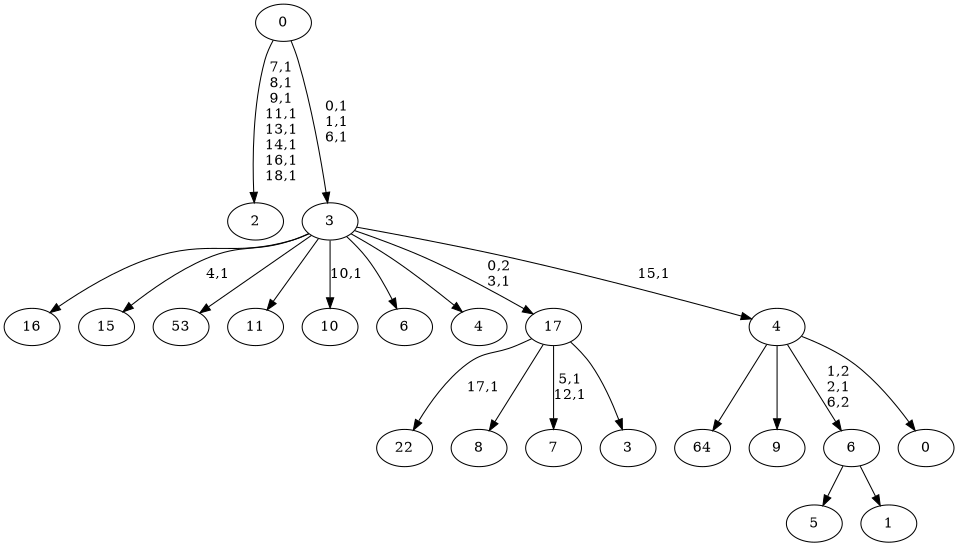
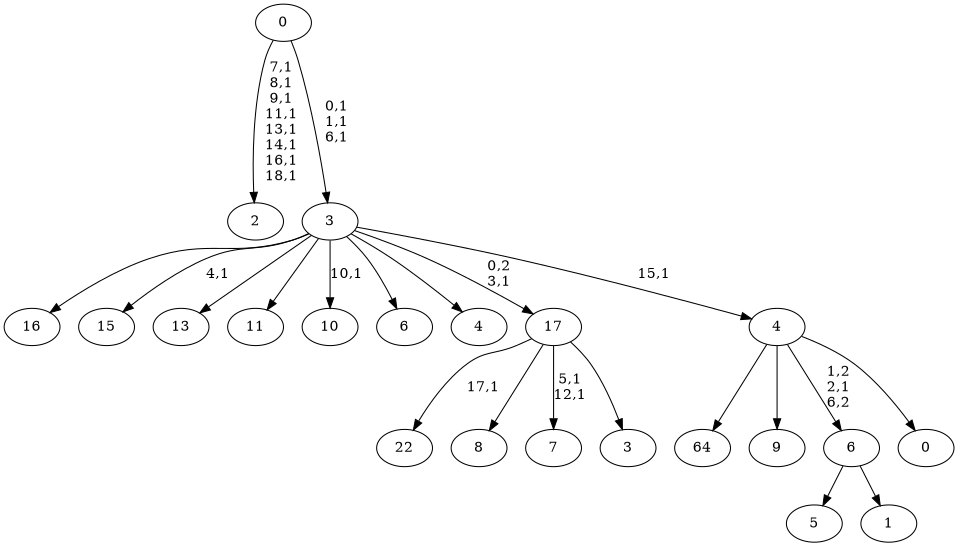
(181, 327) -> (181, 327)
